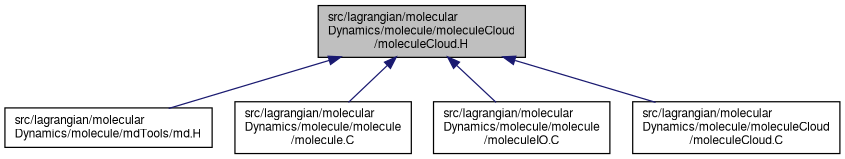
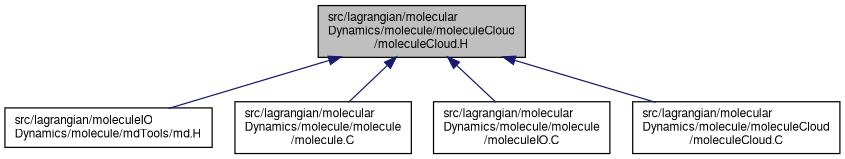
(109, 128) -> (109, 128)
